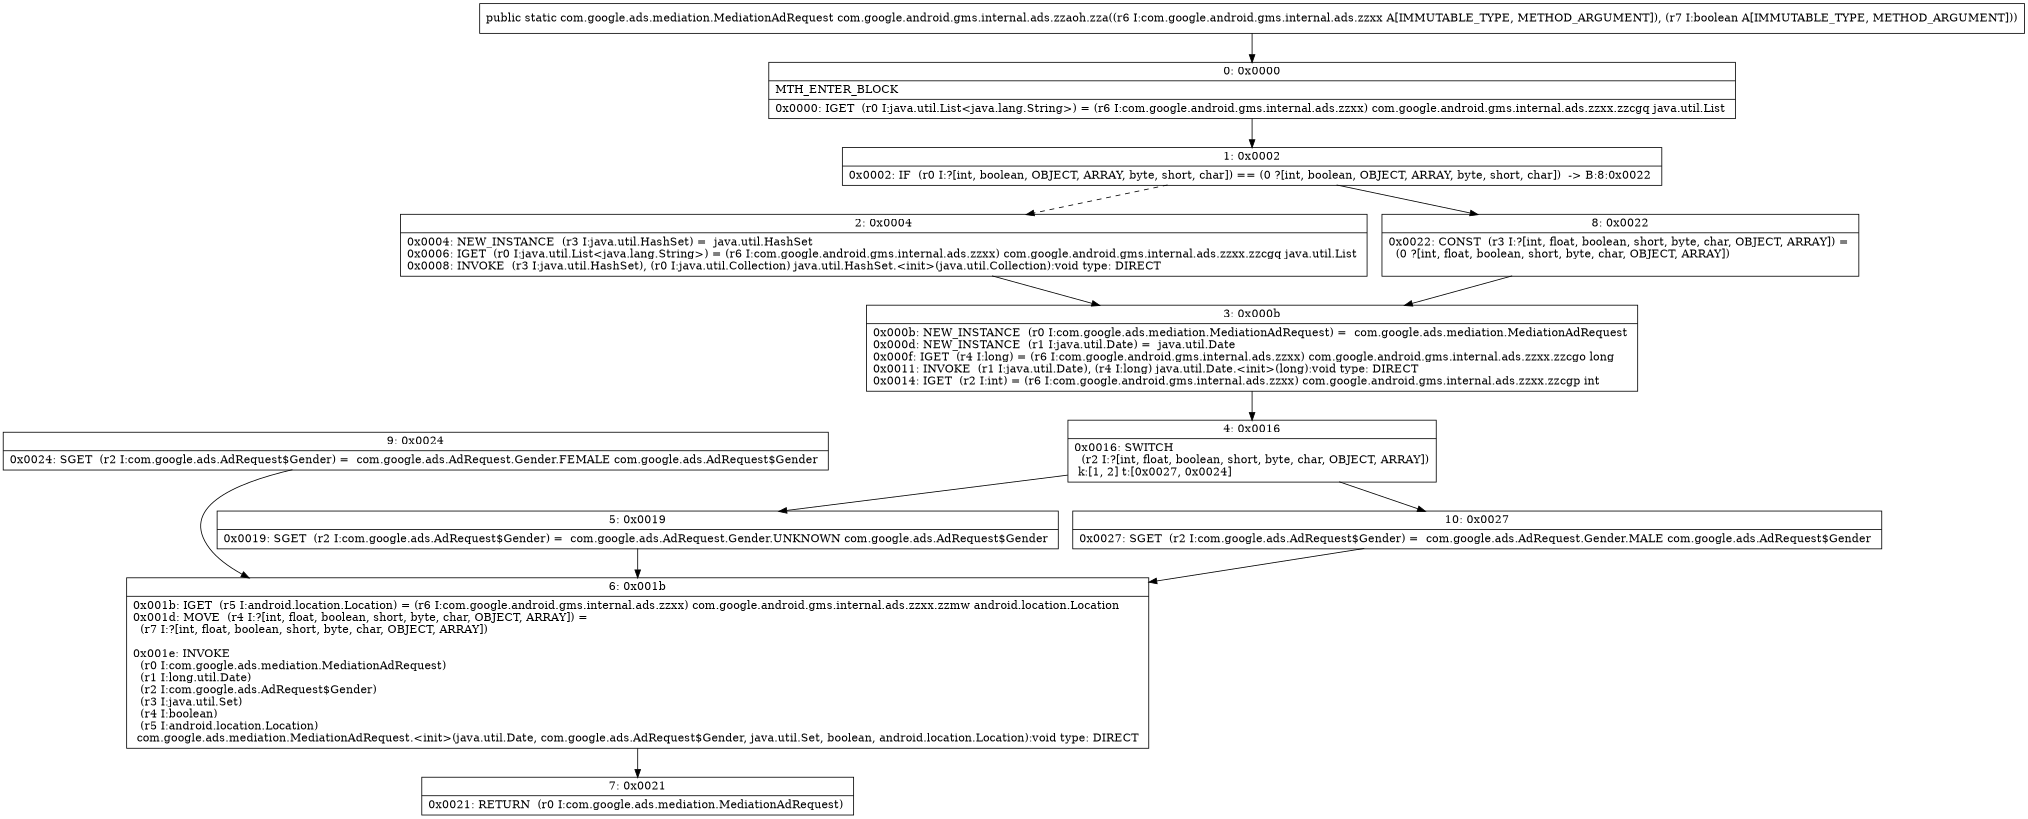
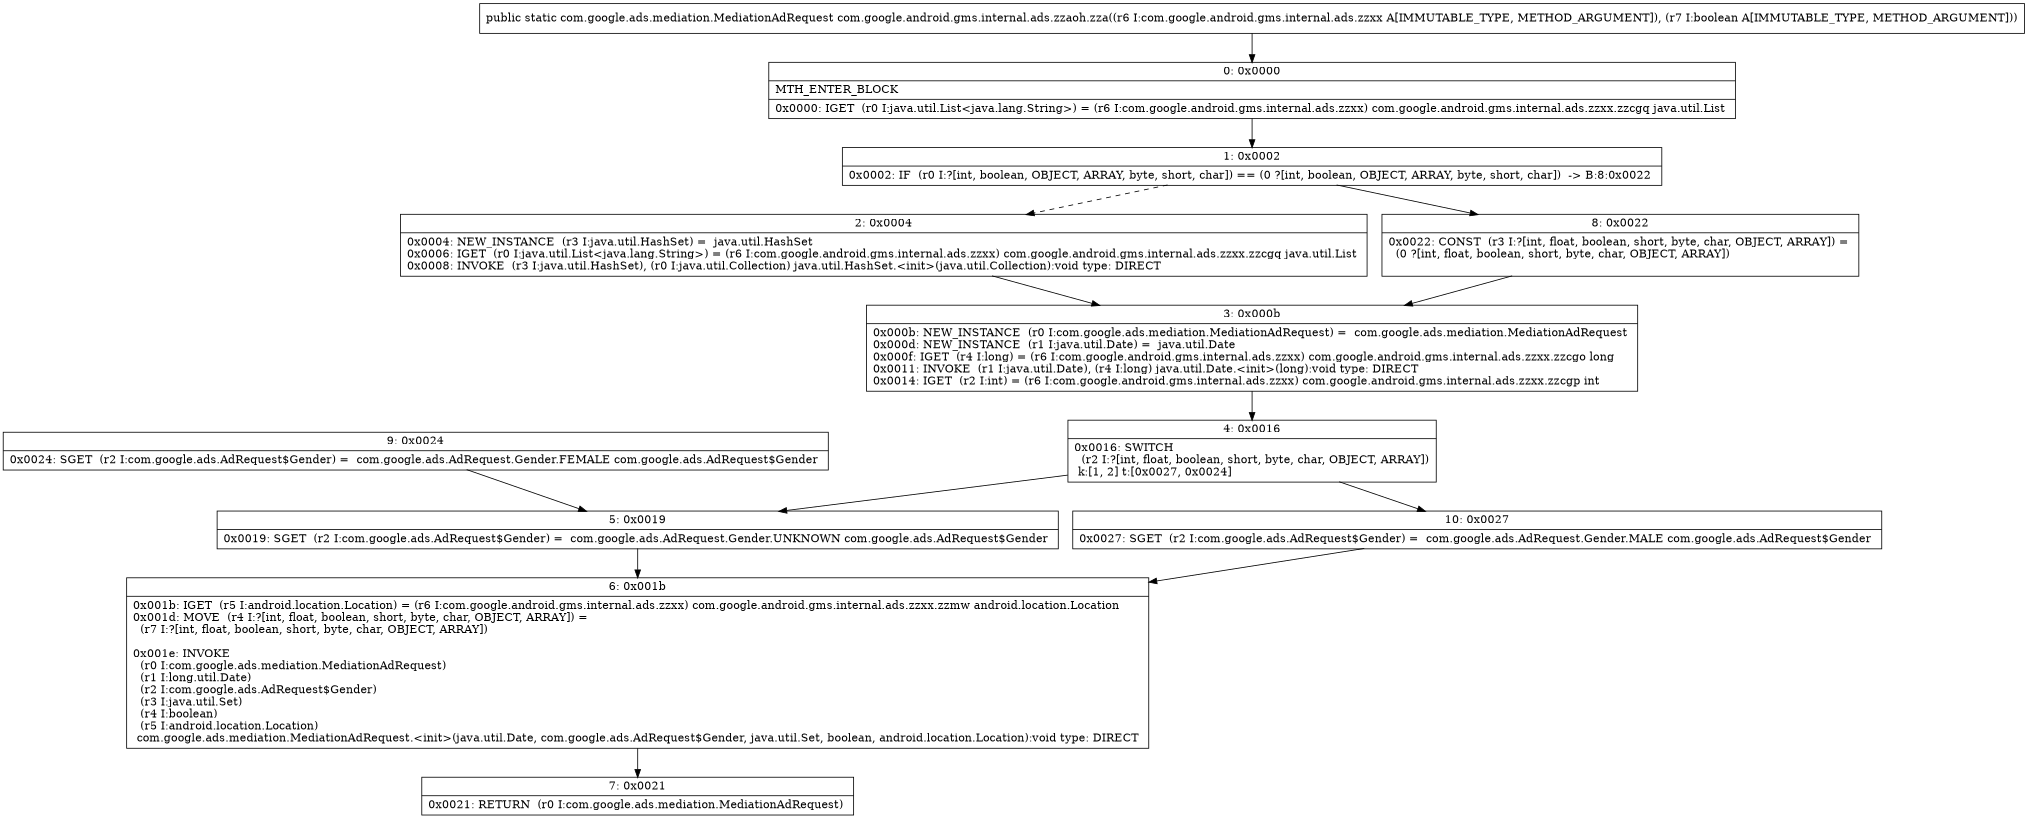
(211, 505) -> (523, 489)
